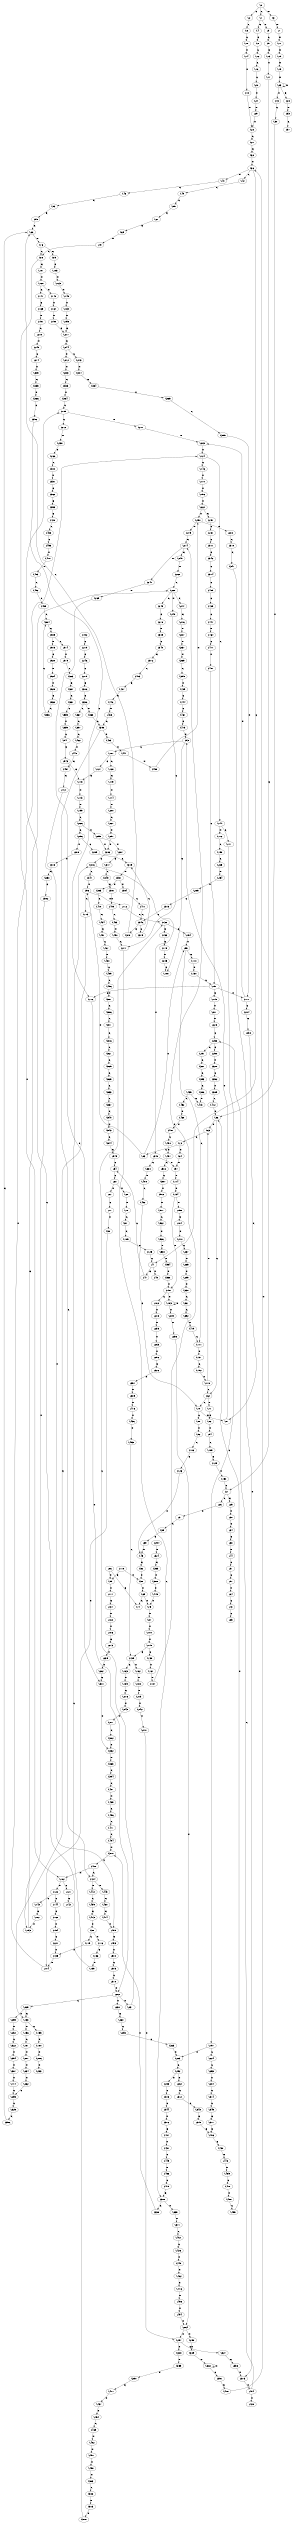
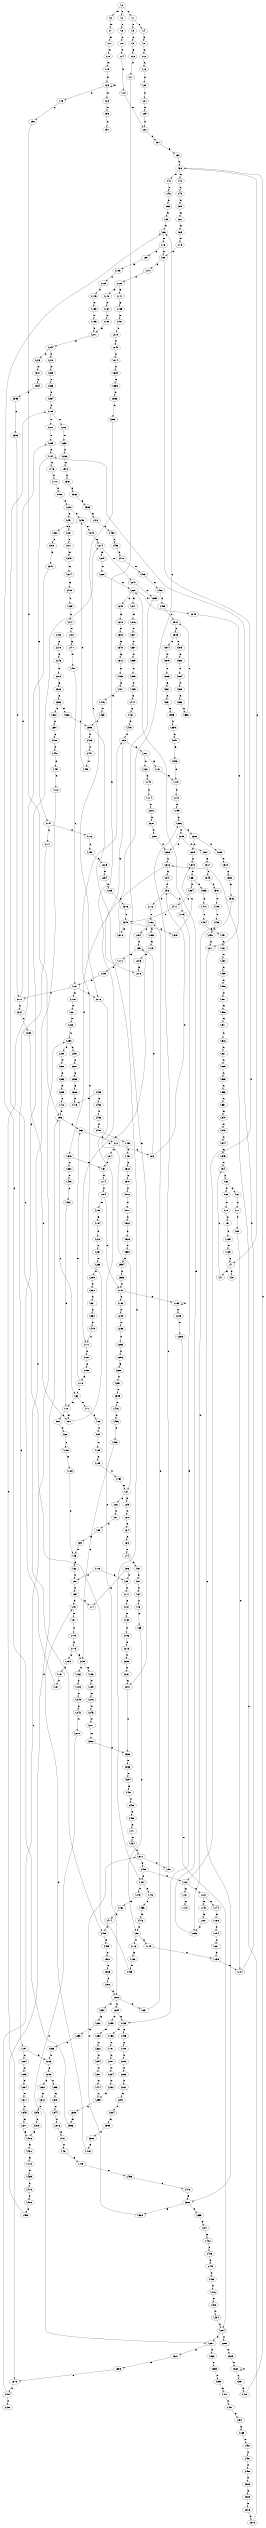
none -> (141, 1782)
none -> (169, 1869)
none -> (124, 2087)
